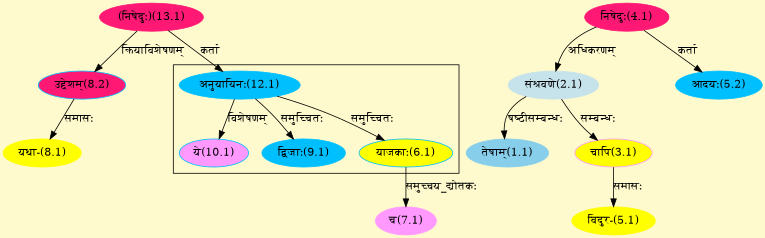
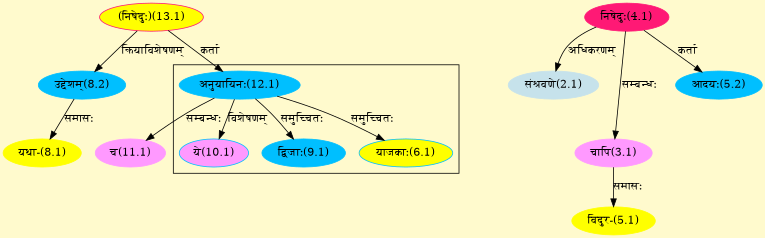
(151, 17) -> (151, 17)
(82, 85) -> (82, 85)
(575, 118) -> (621, 81)
none -> (130, 153)
(507, 153) -> none
(614, 153) -> (614, 153)
(406, 221) -> none
